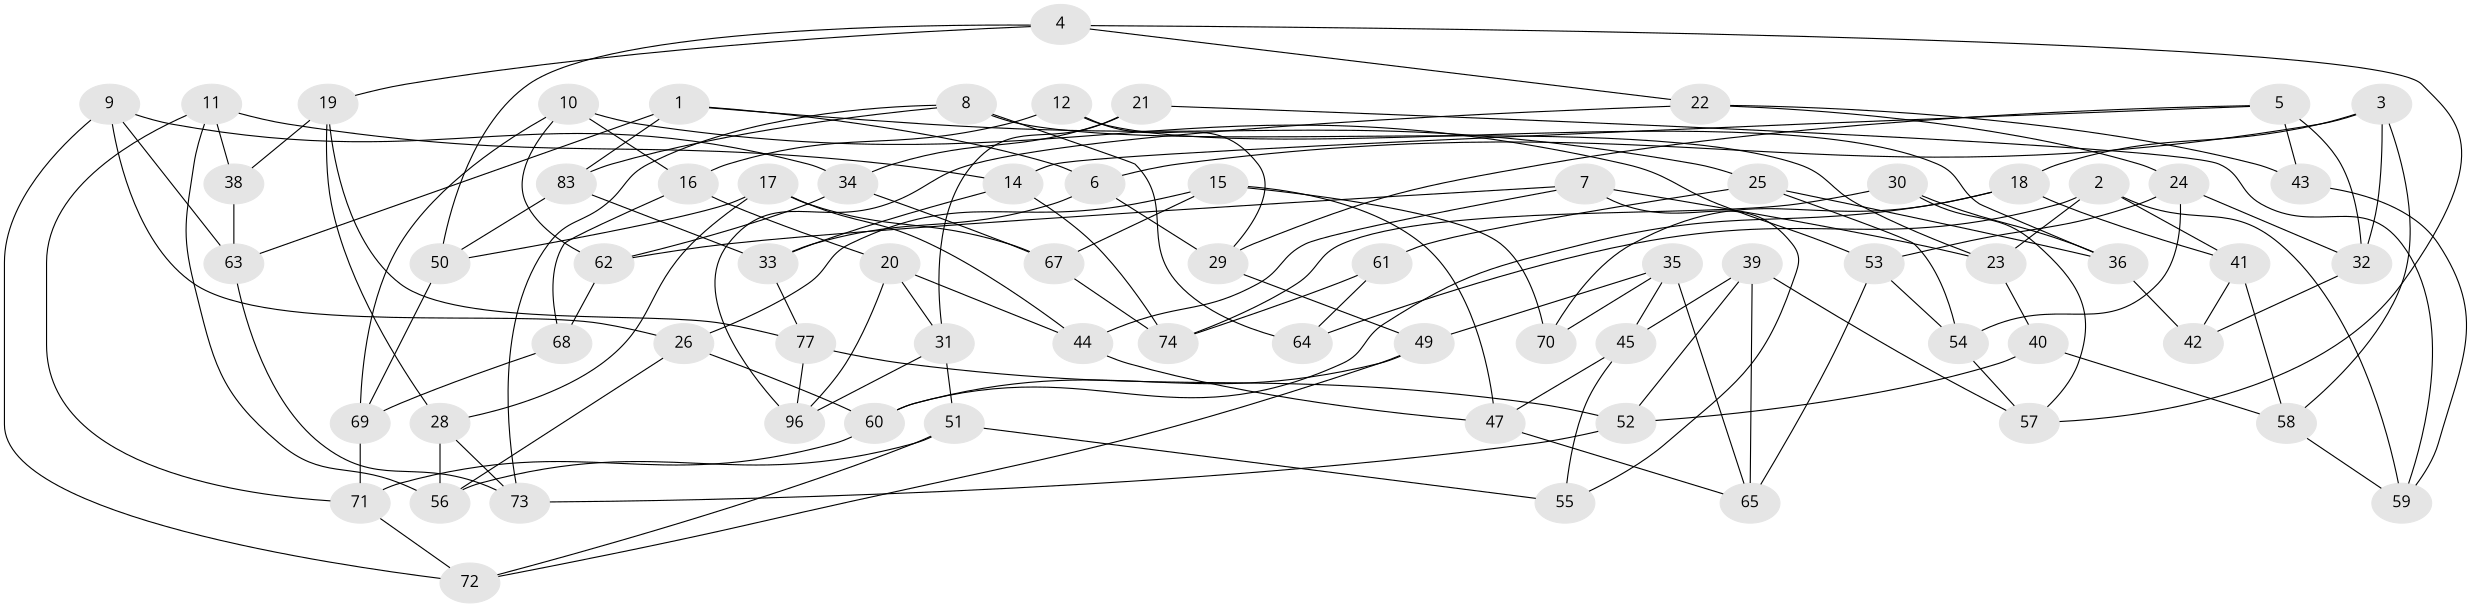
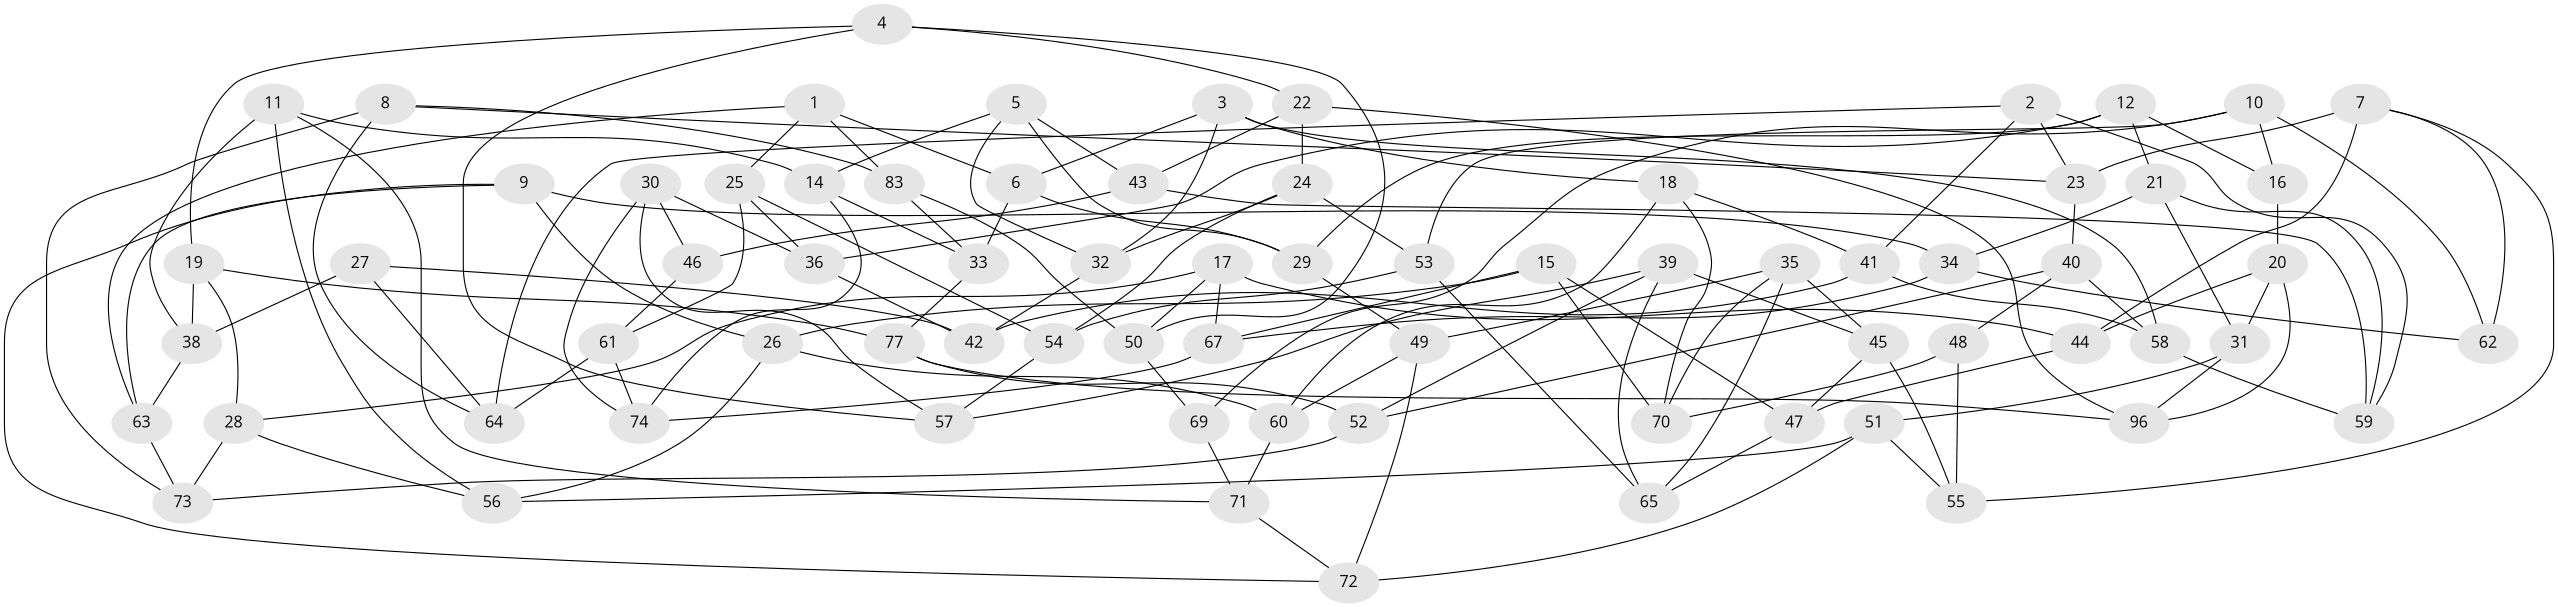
none -> (2137, 135)
none -> (360, 264)
none -> (693, 264)
(562, 344) -> none
none -> (1958, 344)
